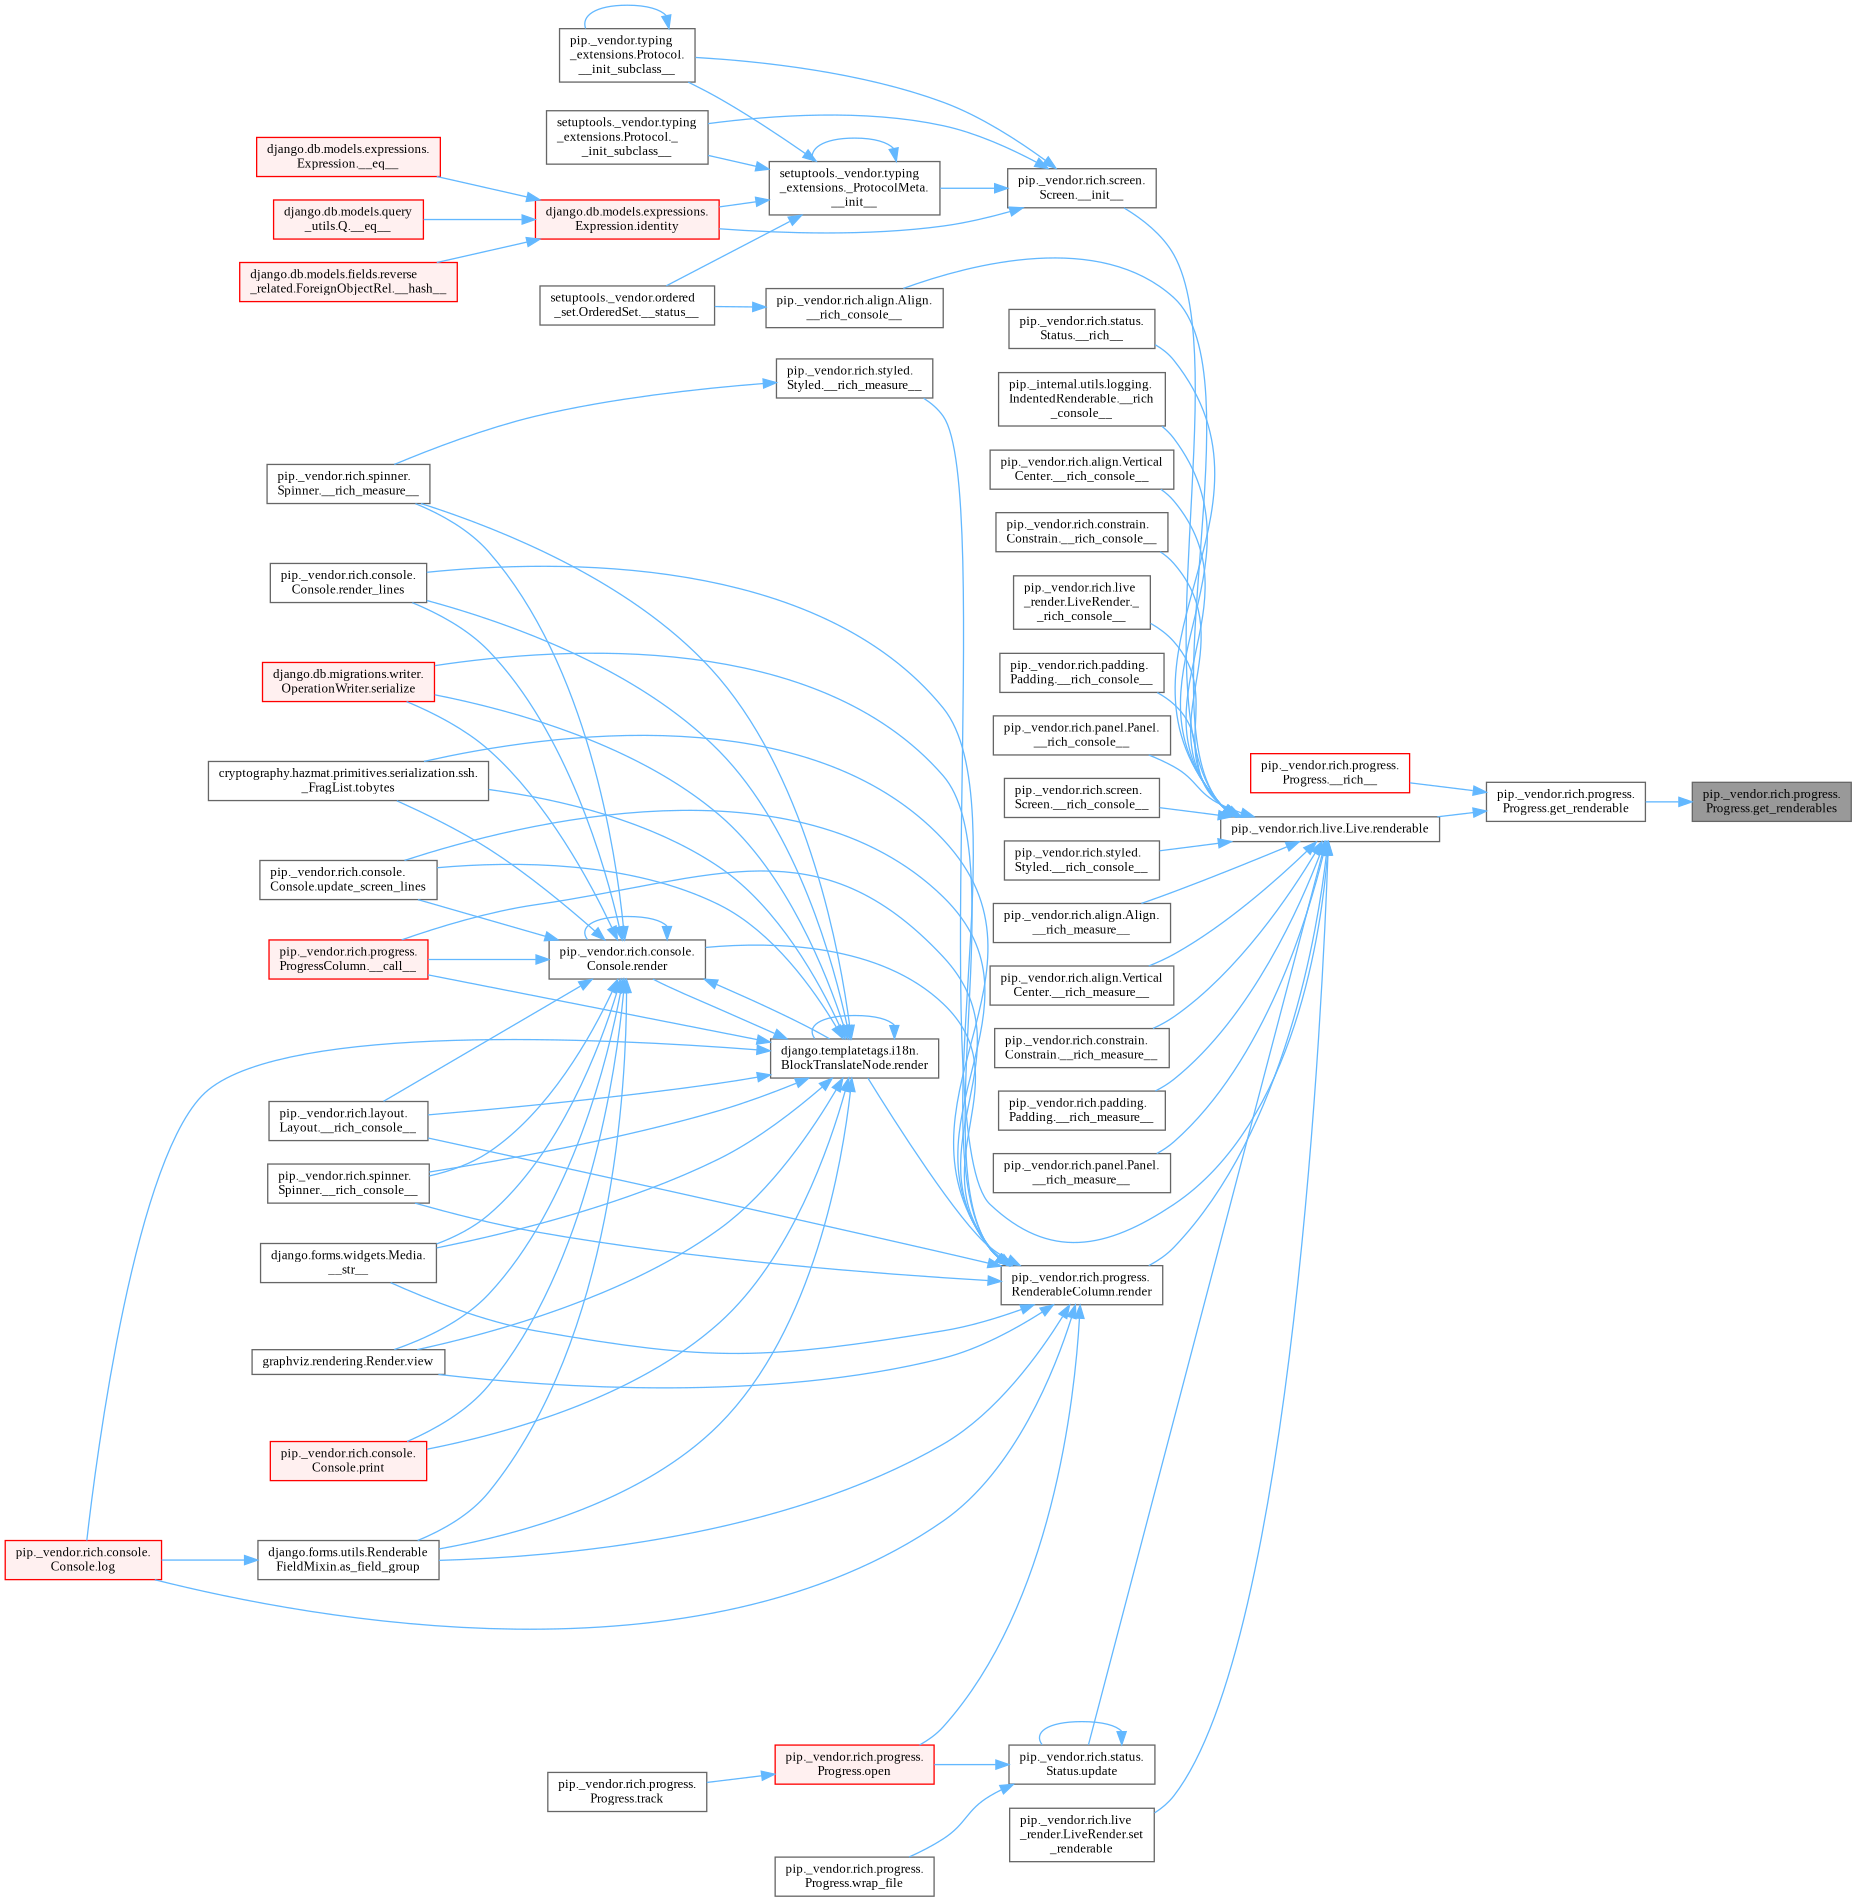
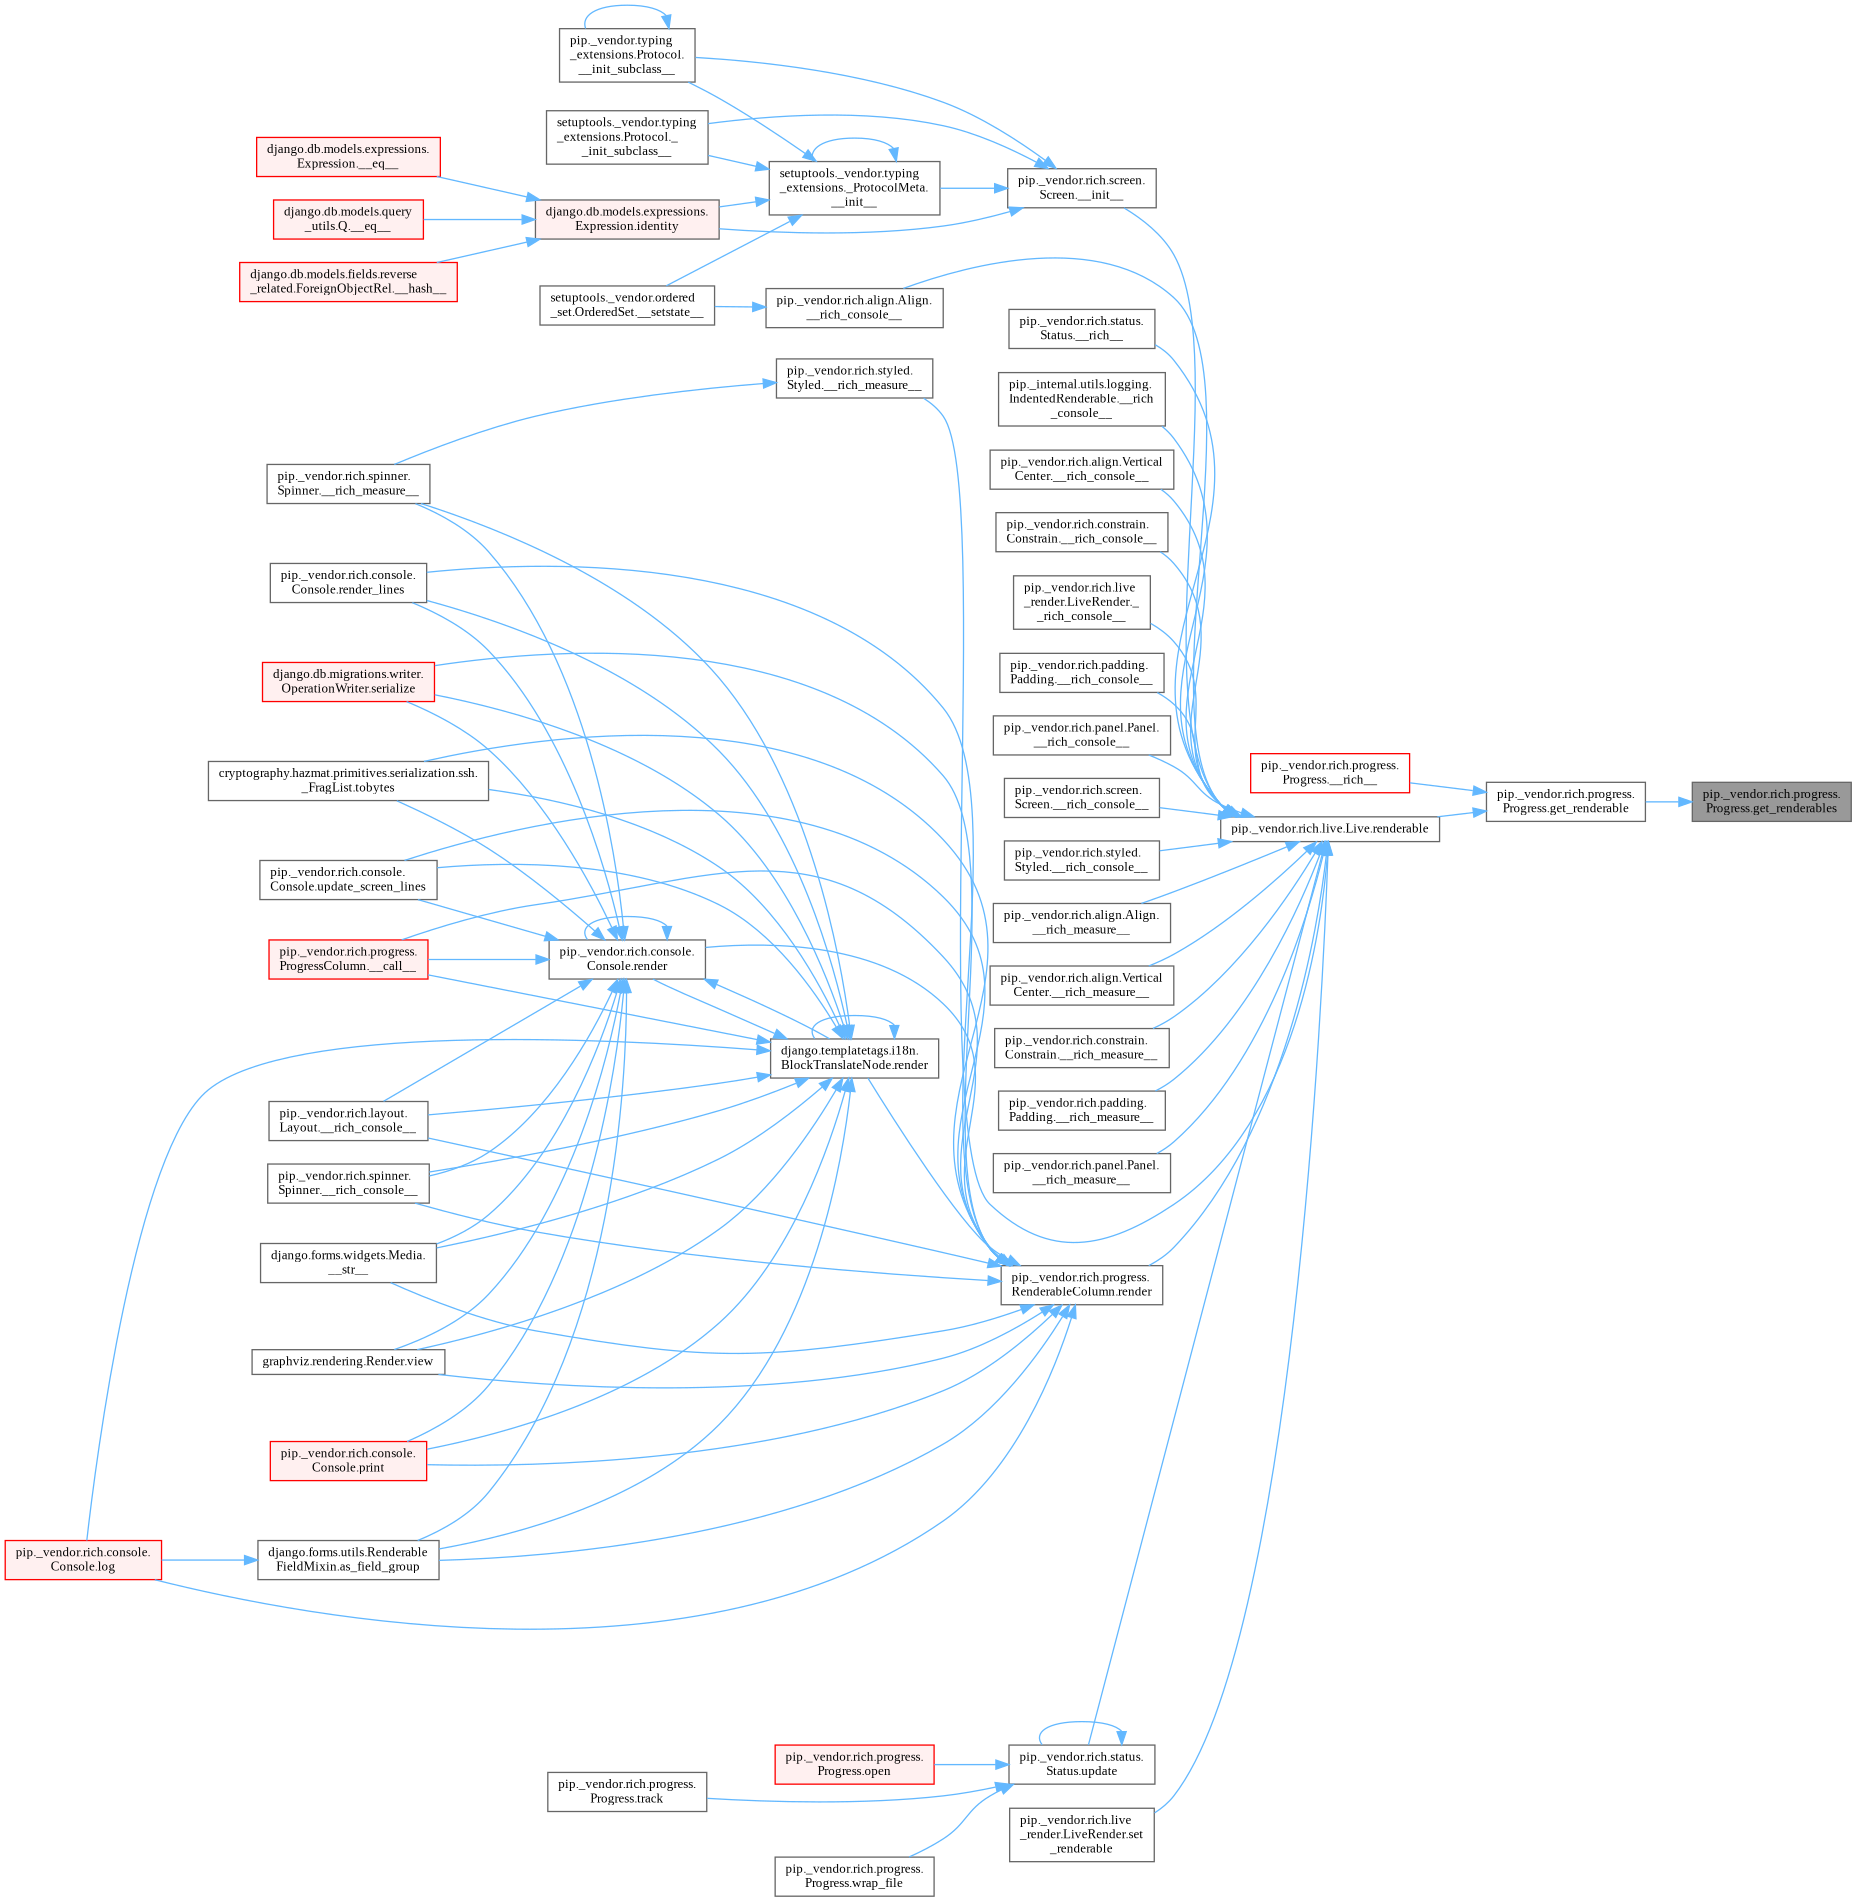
(627, 220) -> (627, 220)
(627, 306) -> (627, 306)
(1038, 1548) -> (755, 1442)
(734, 1779) -> (852, 1802)
